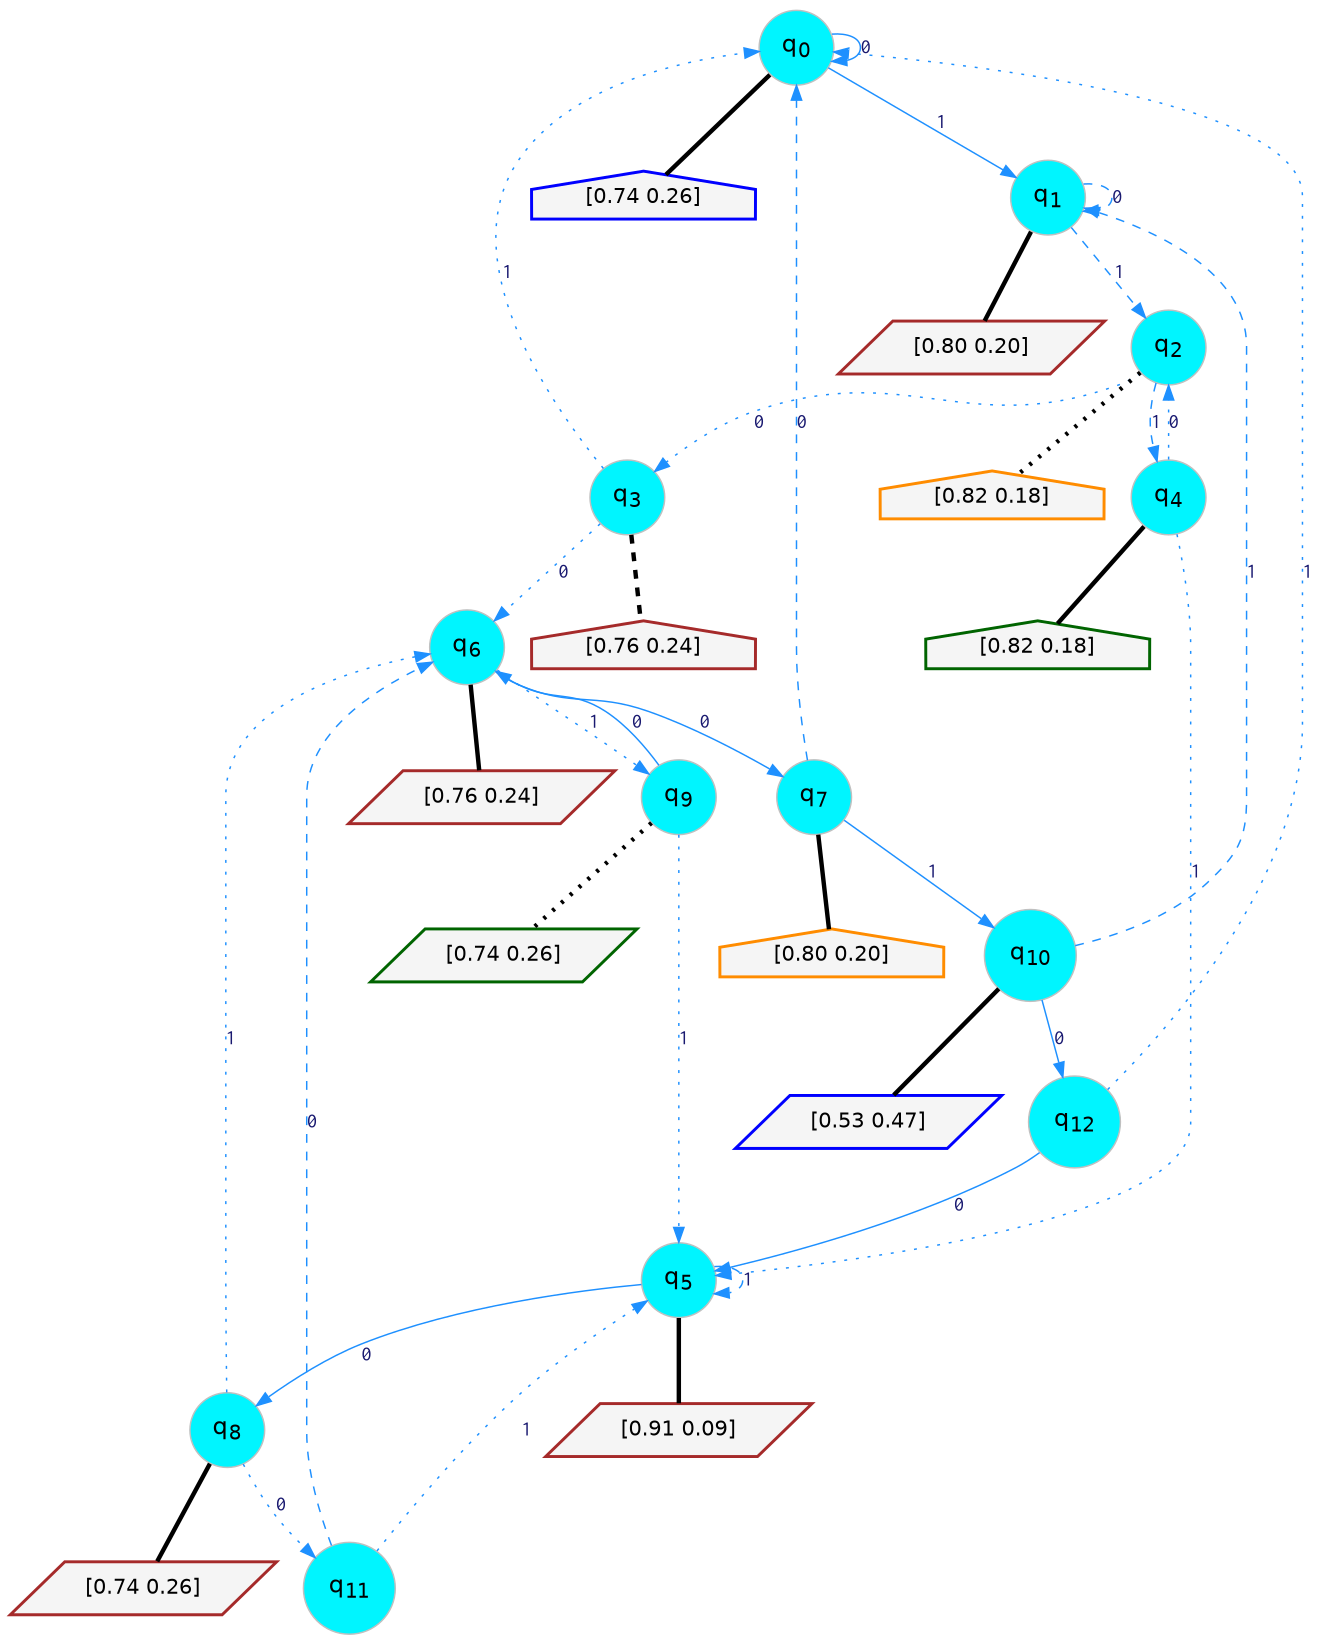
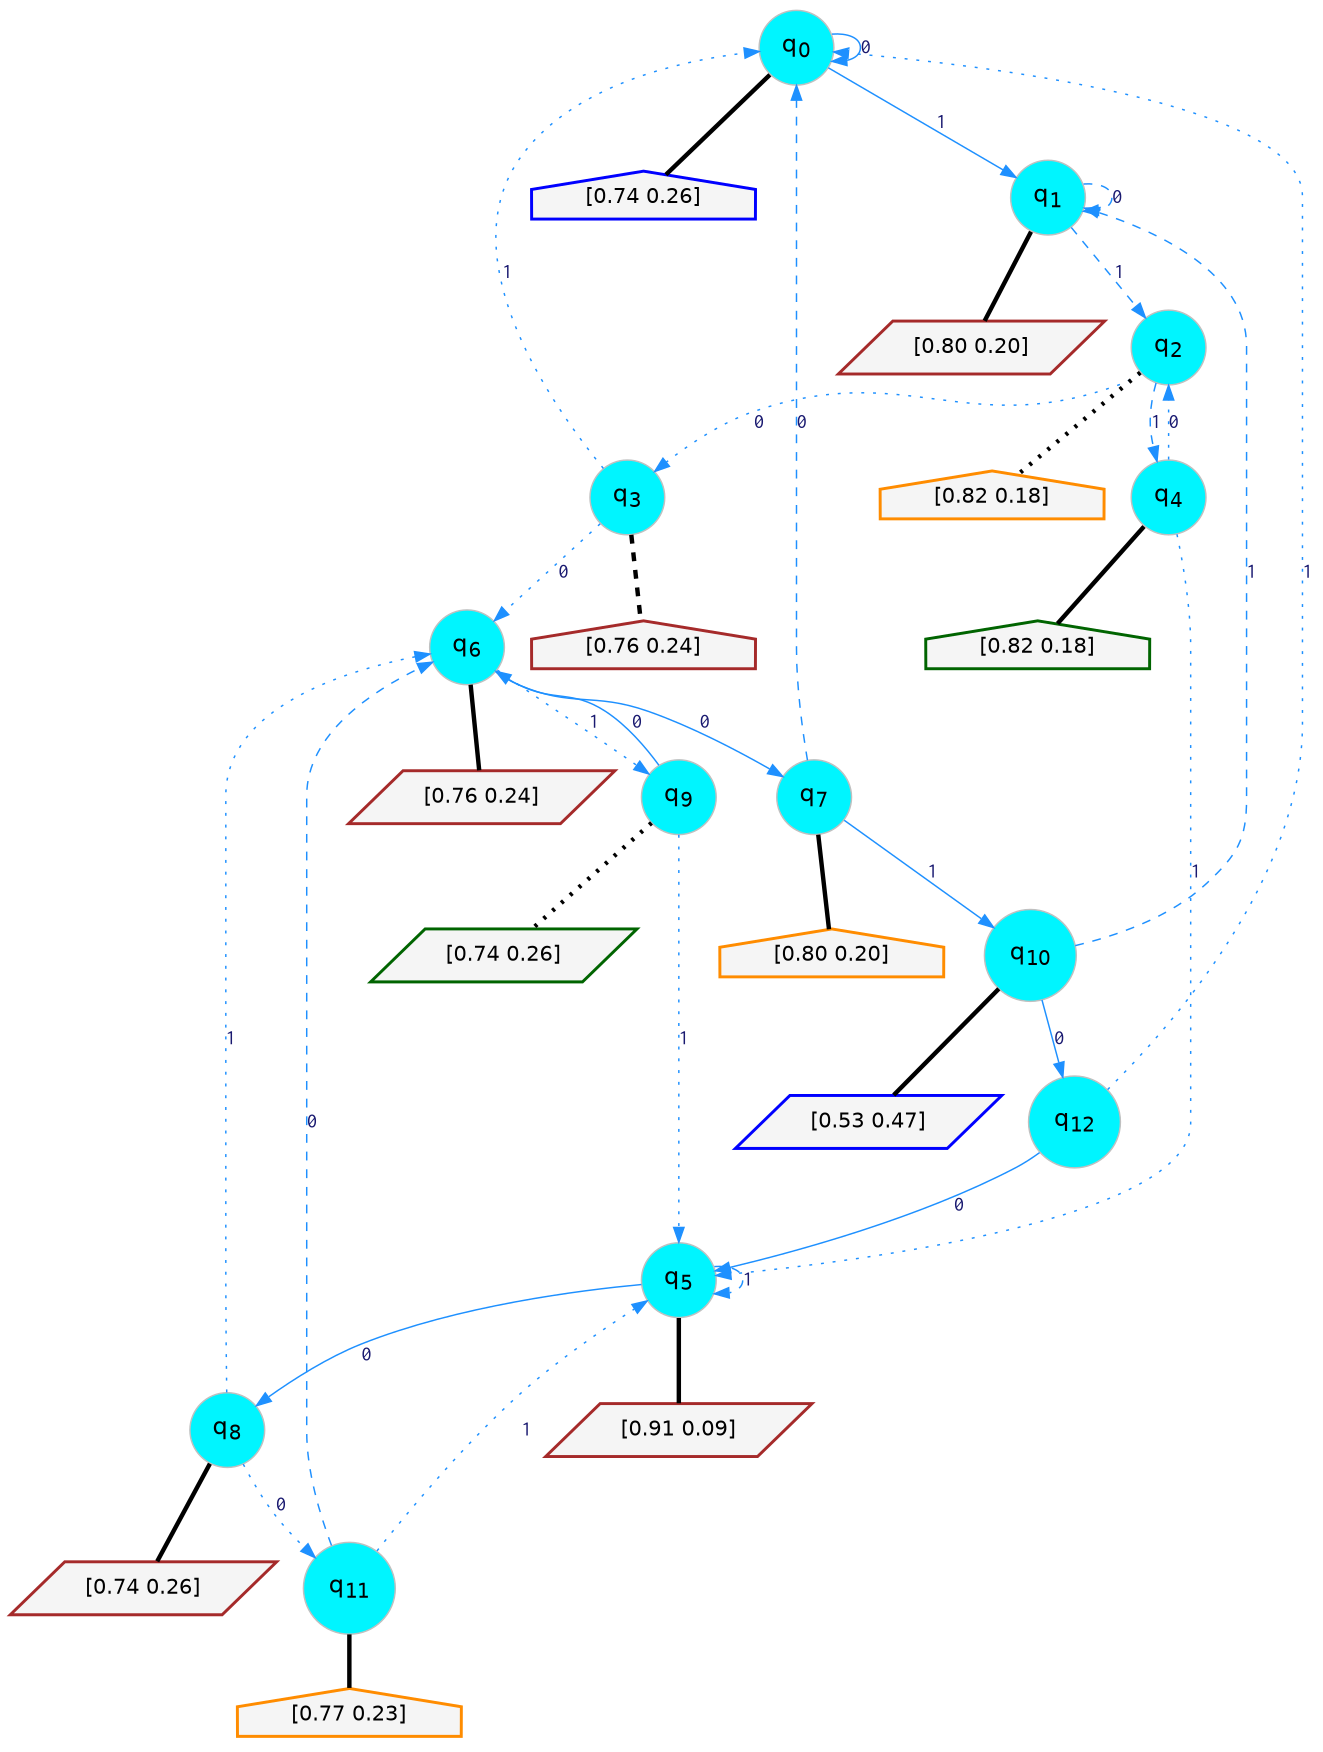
none -> (349, 1715)
